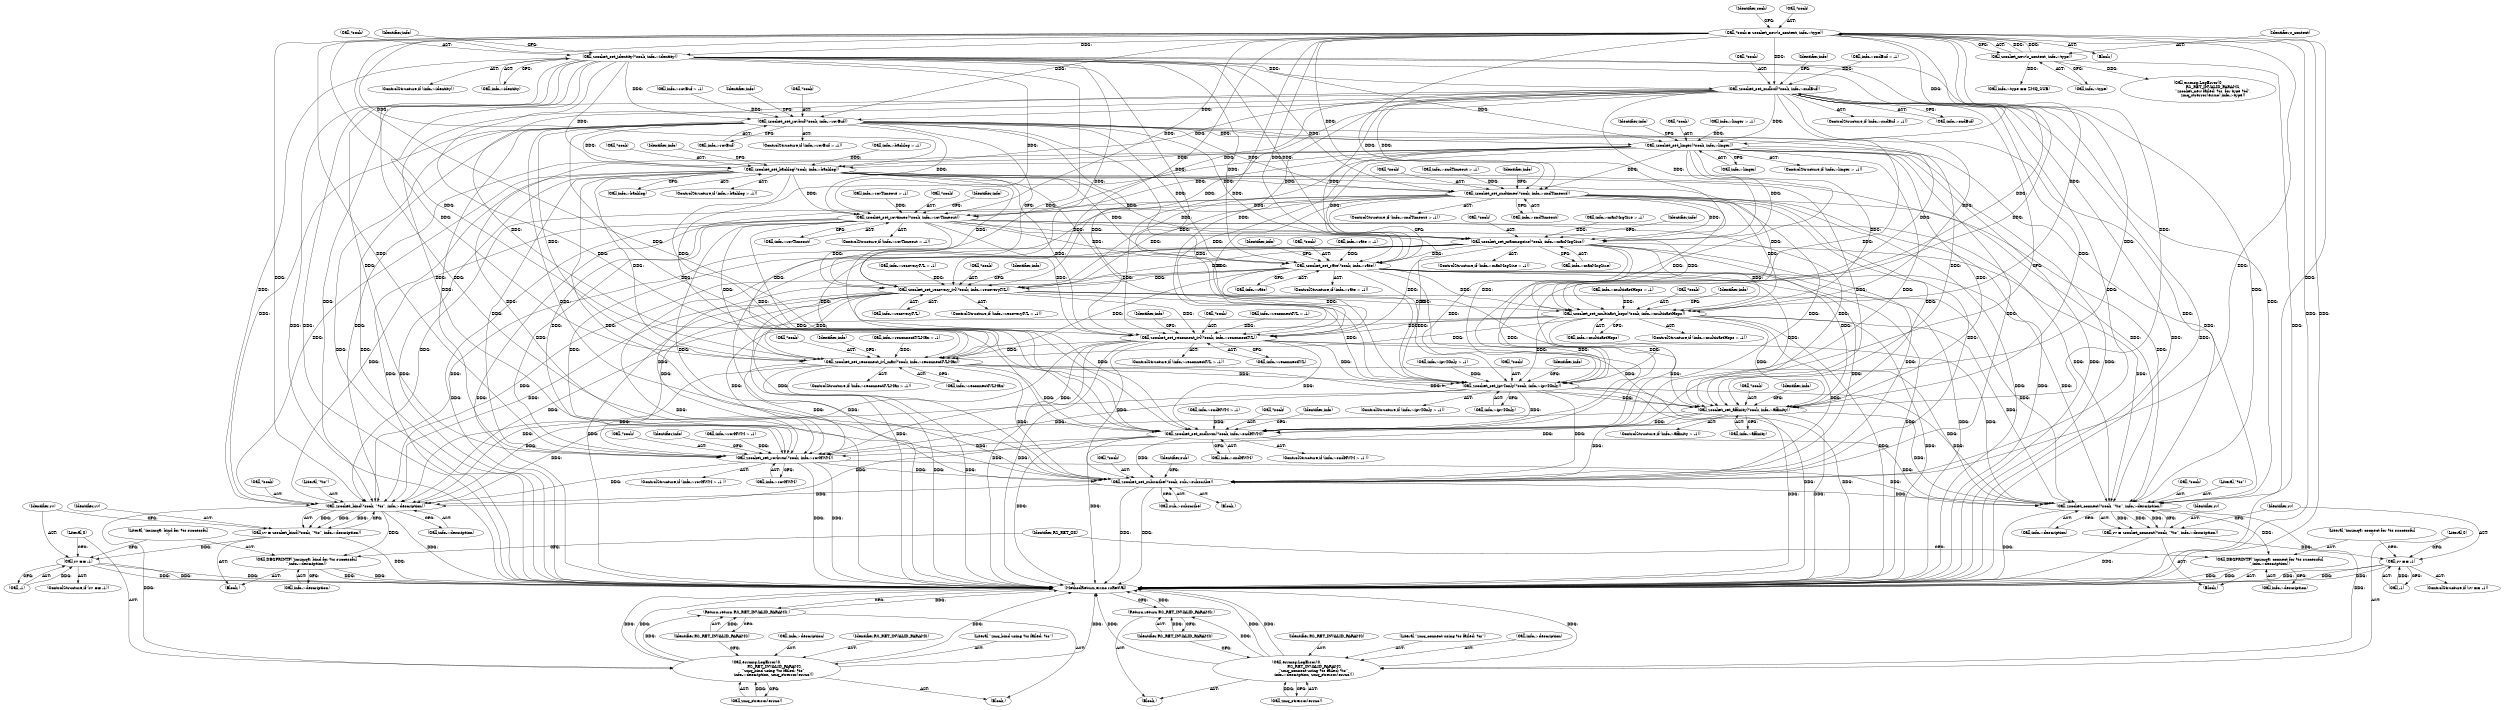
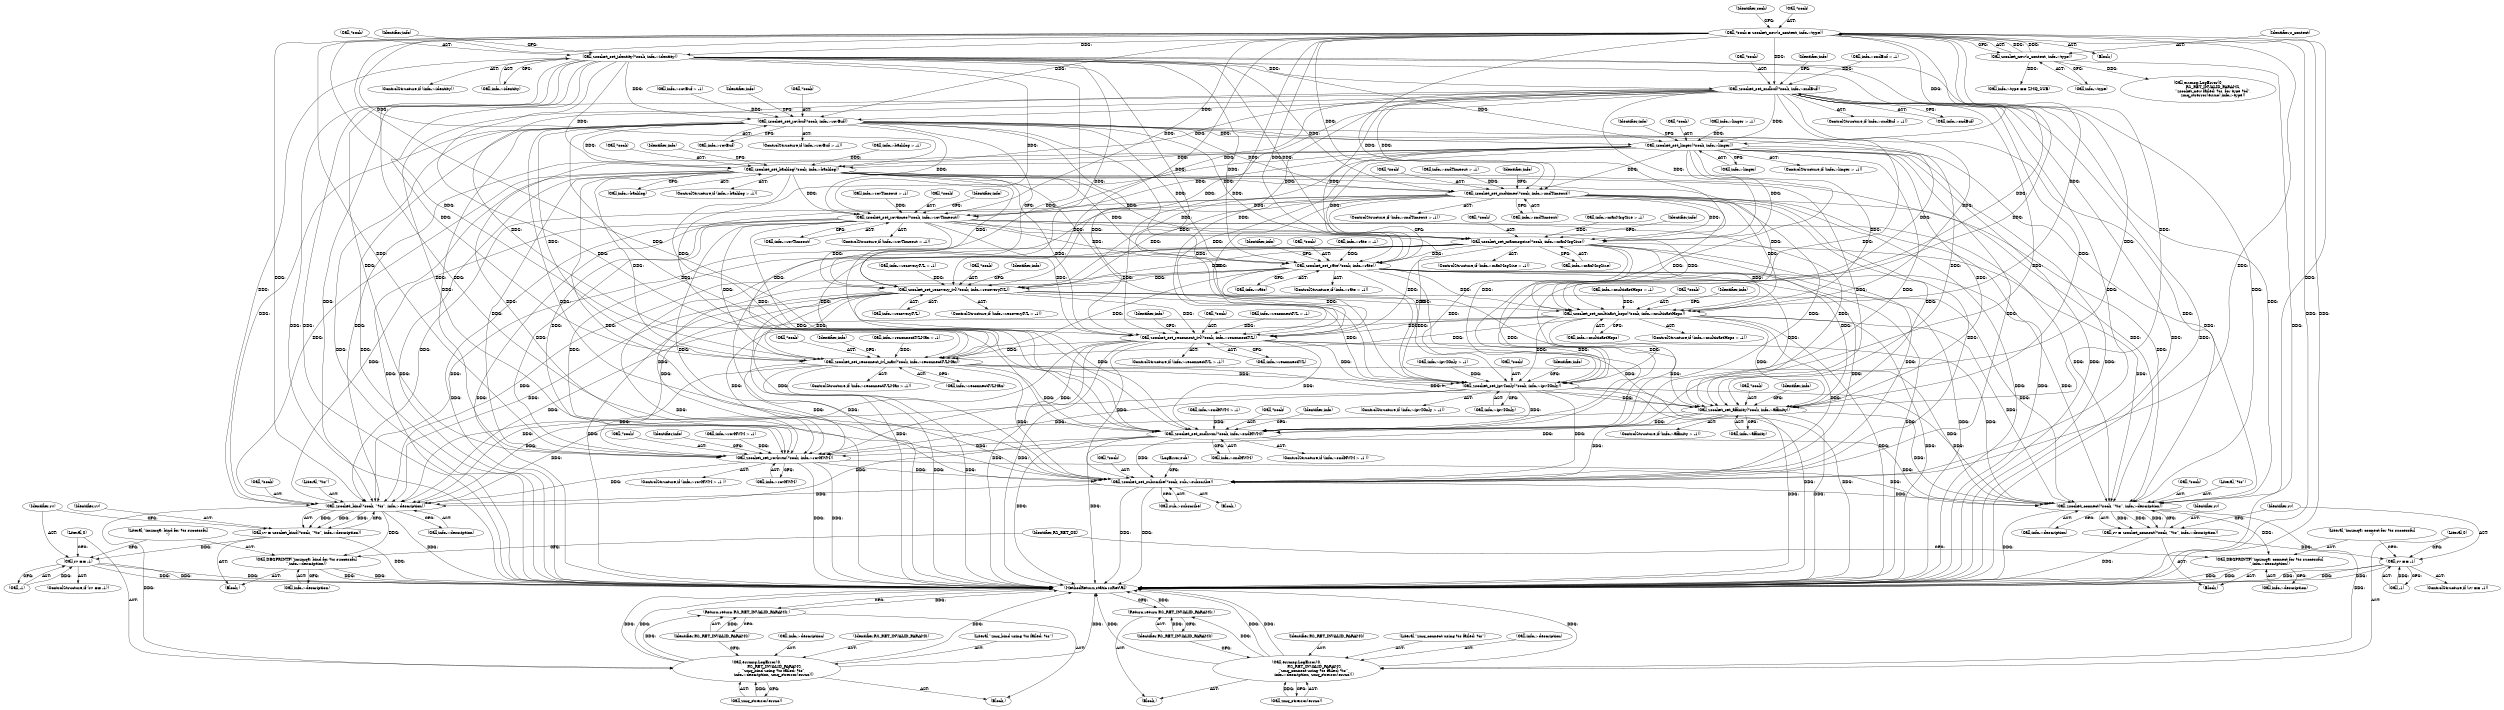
(2038, 266) -> (2038, 266)
(1174, 458) -> (1174, 458)
(1095, 588) -> (1095, 588)
